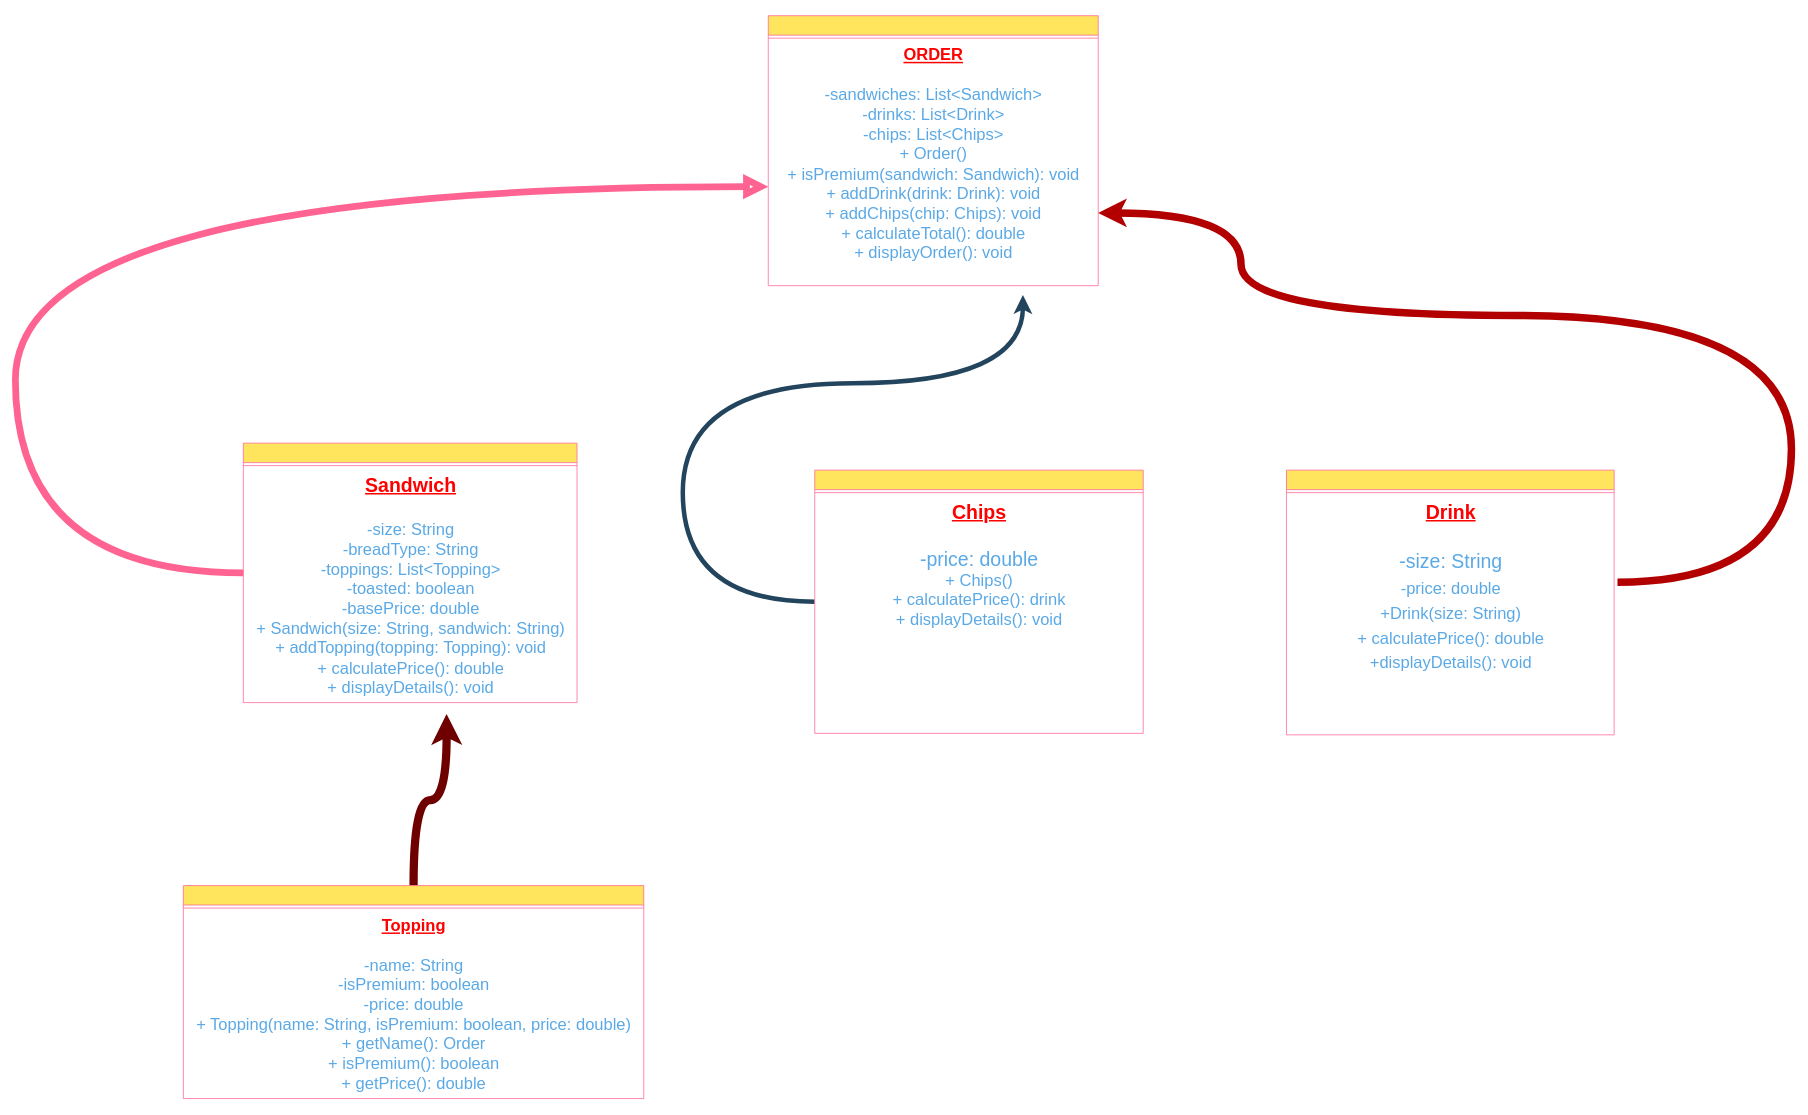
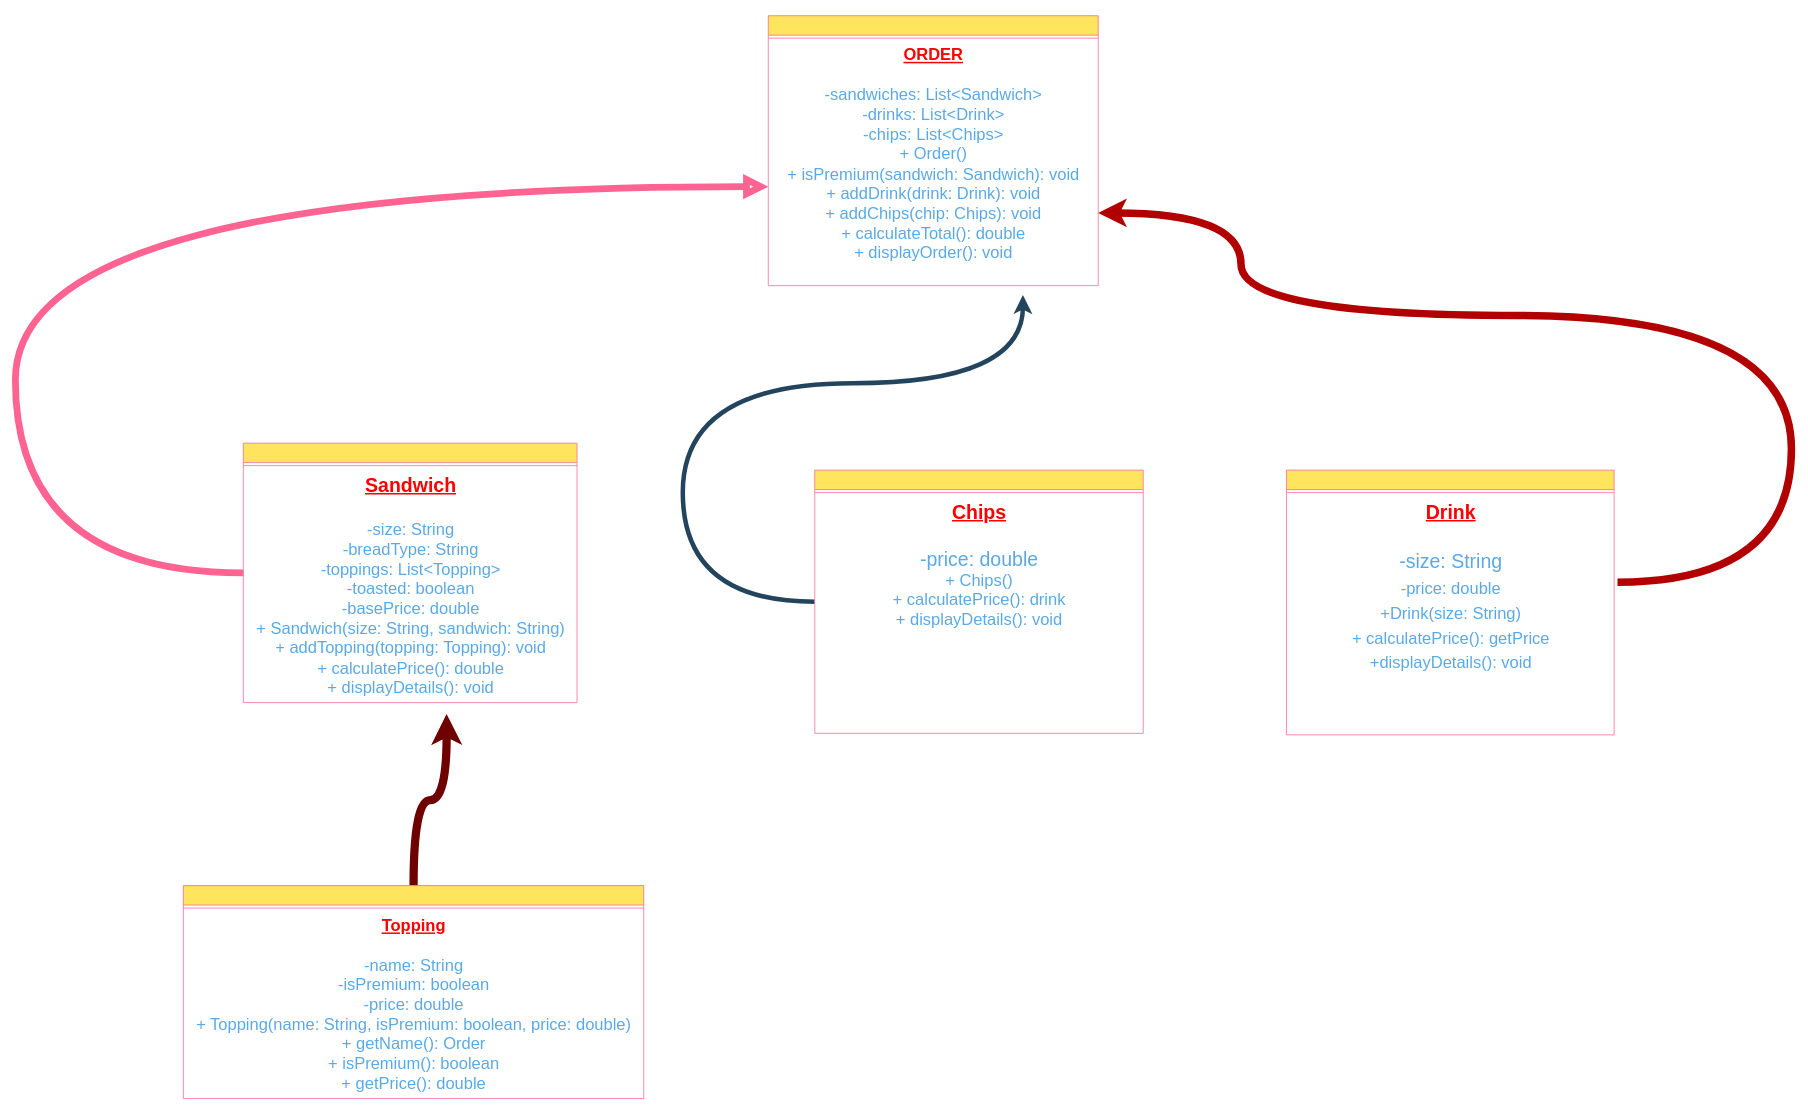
(1451, 588) -> (1451, 588)
